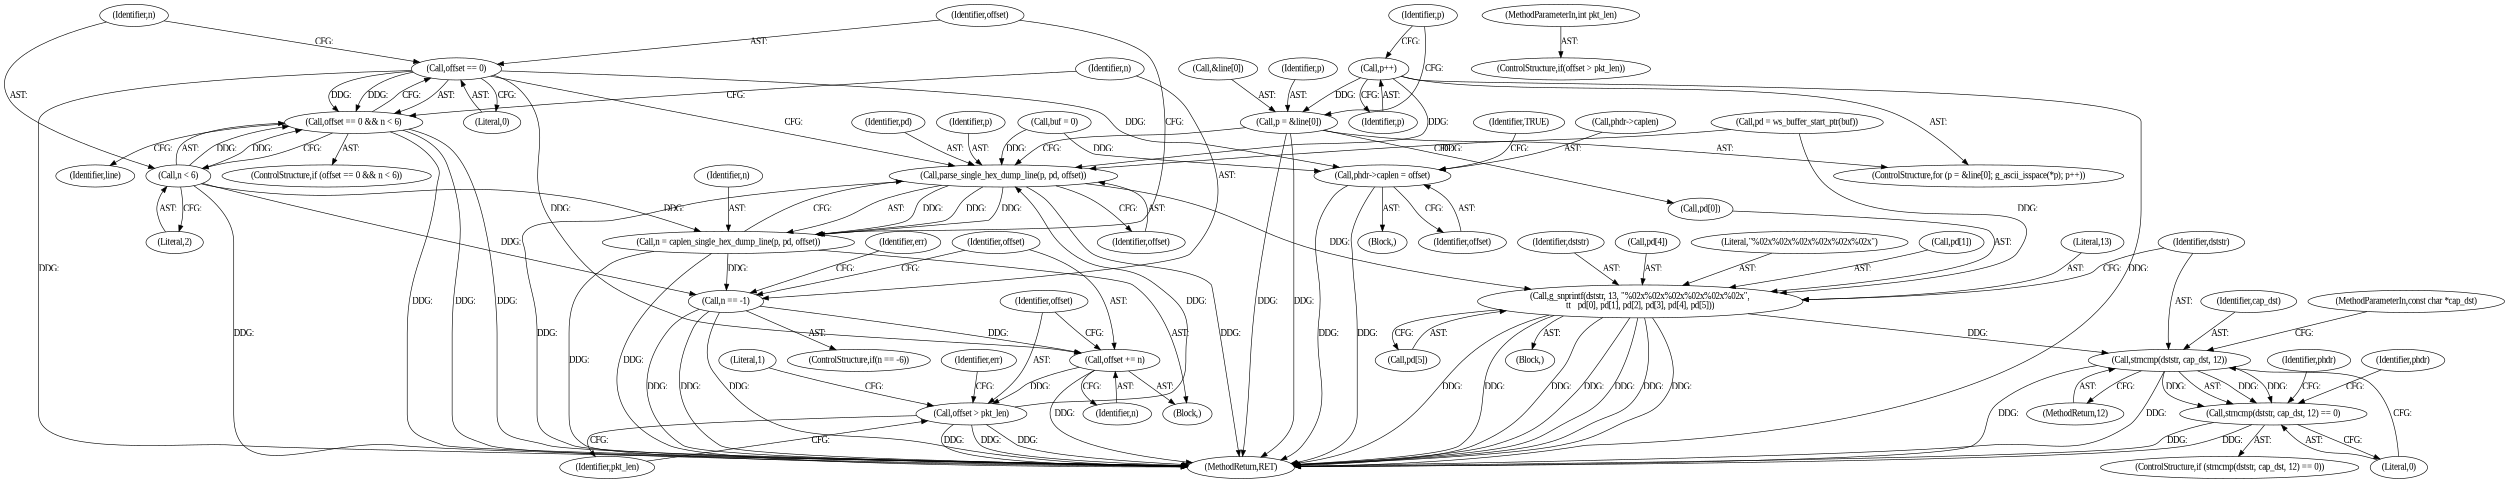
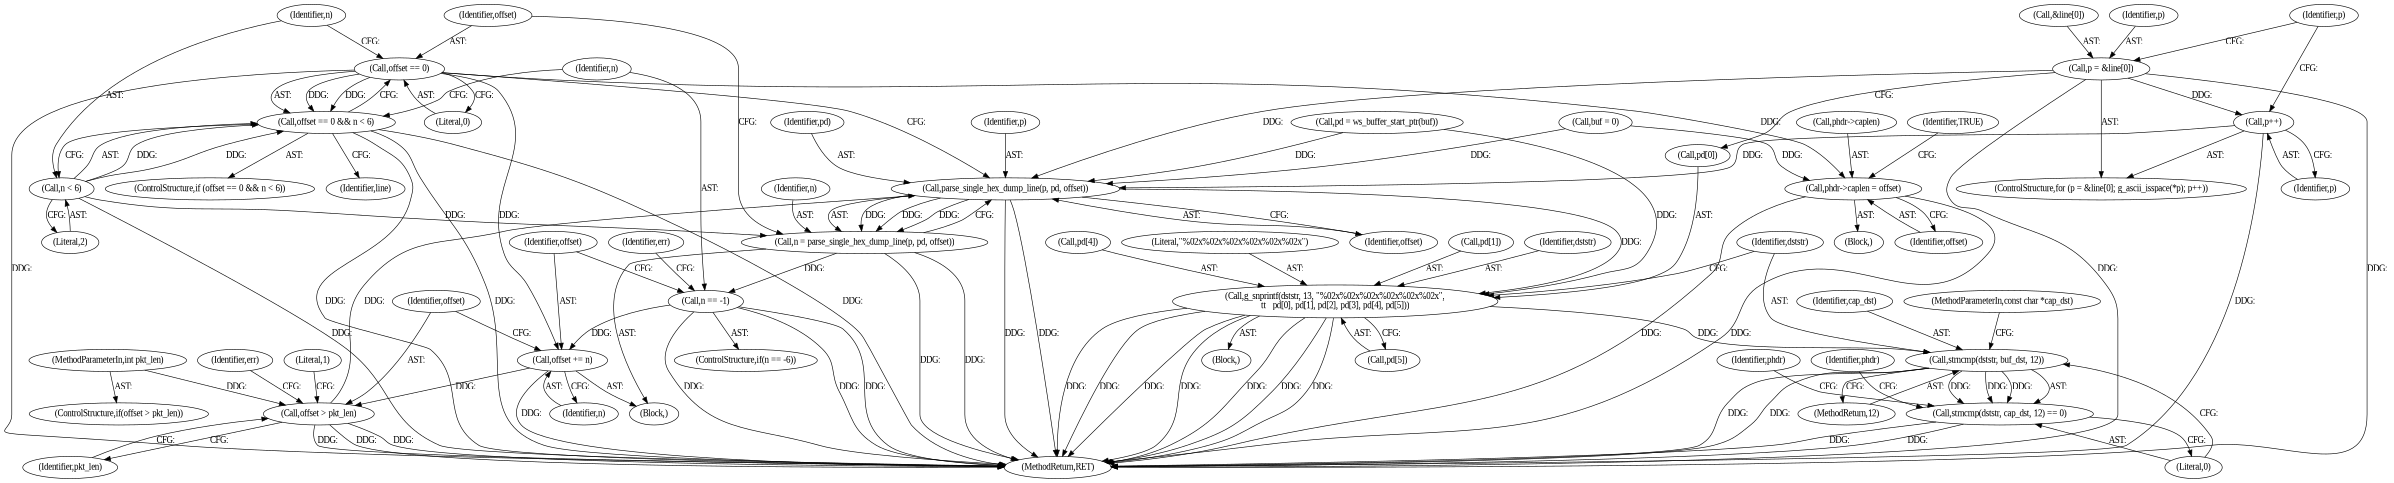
(1334, 92) -> (2182, 96)
(1053, 149) -> (1274, 122)
(446, 241) -> none
(728, 242) -> (865, 242)
(2092, 242) -> none
(2169, 360) -> (1987, 360)
none -> (212, 387)
(2230, 467) -> none
